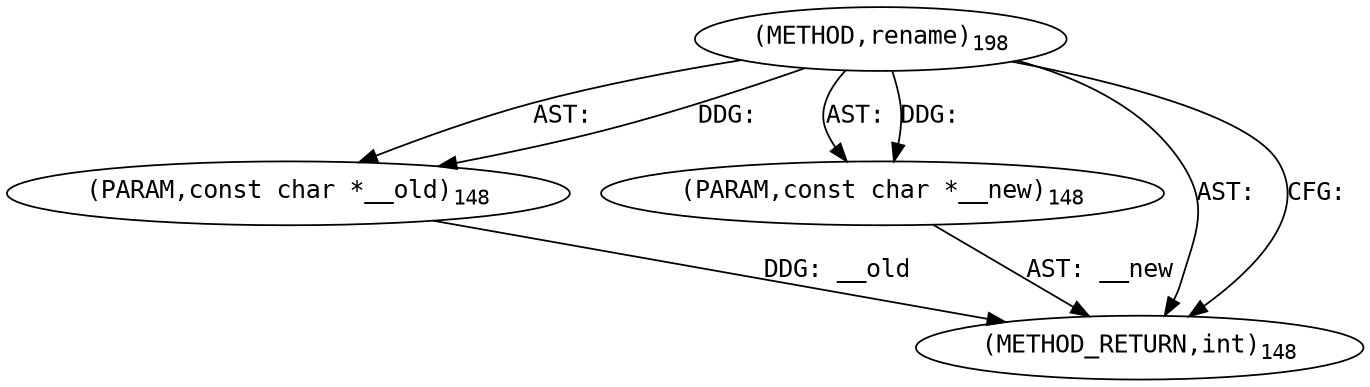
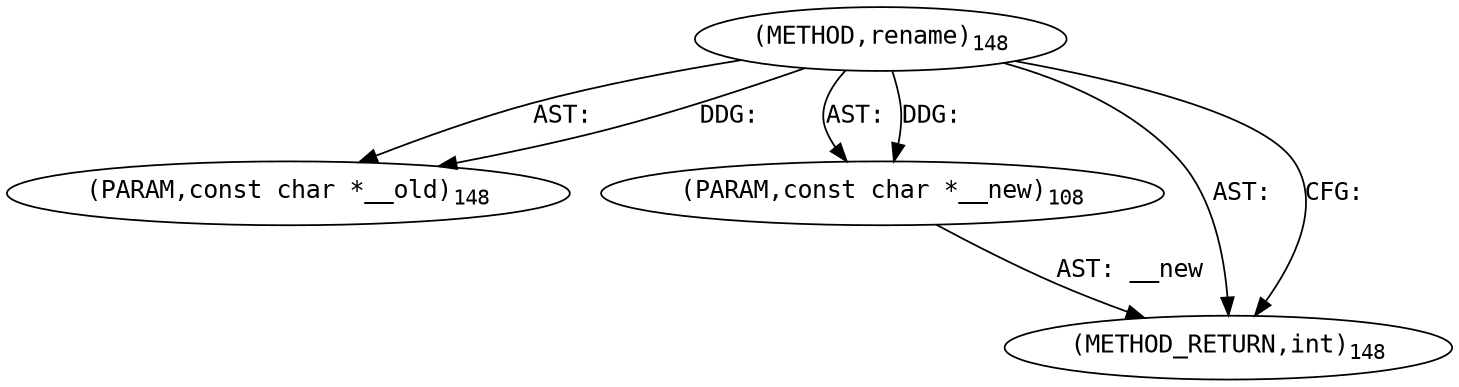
(991, 36) -> (991, 36)
(1066, 191) -> (1066, 191)
(710, 270) -> none
